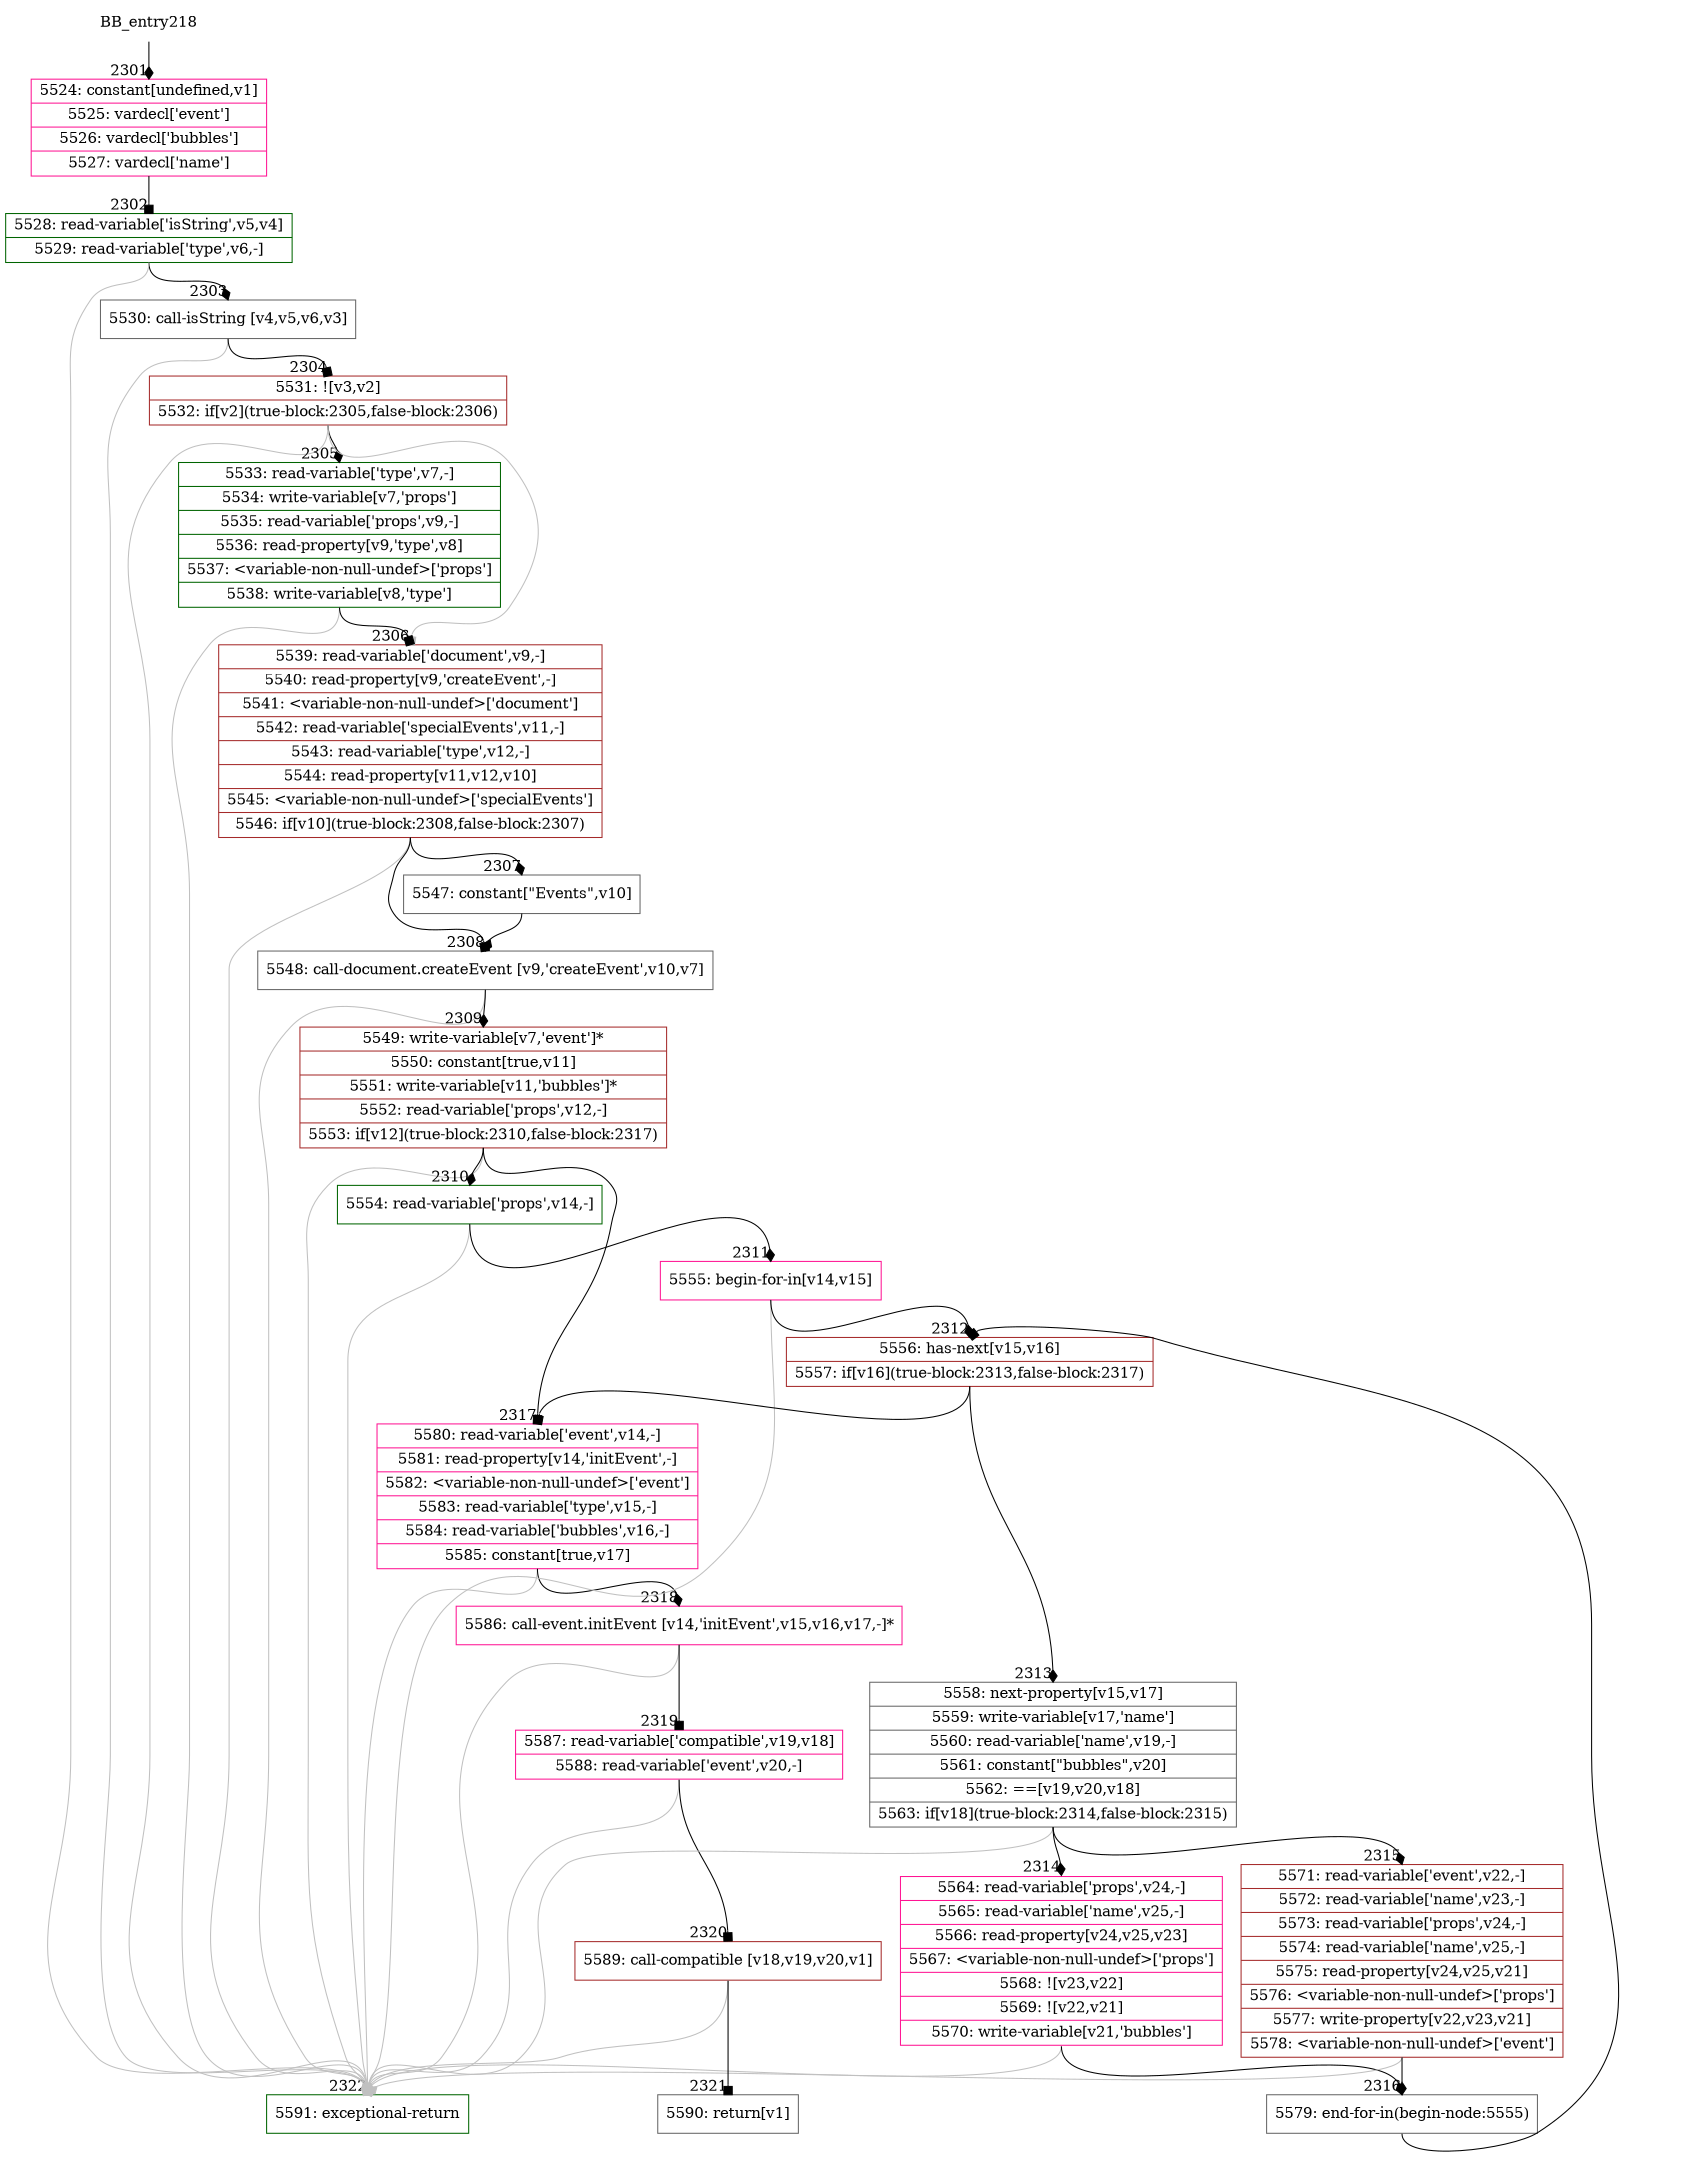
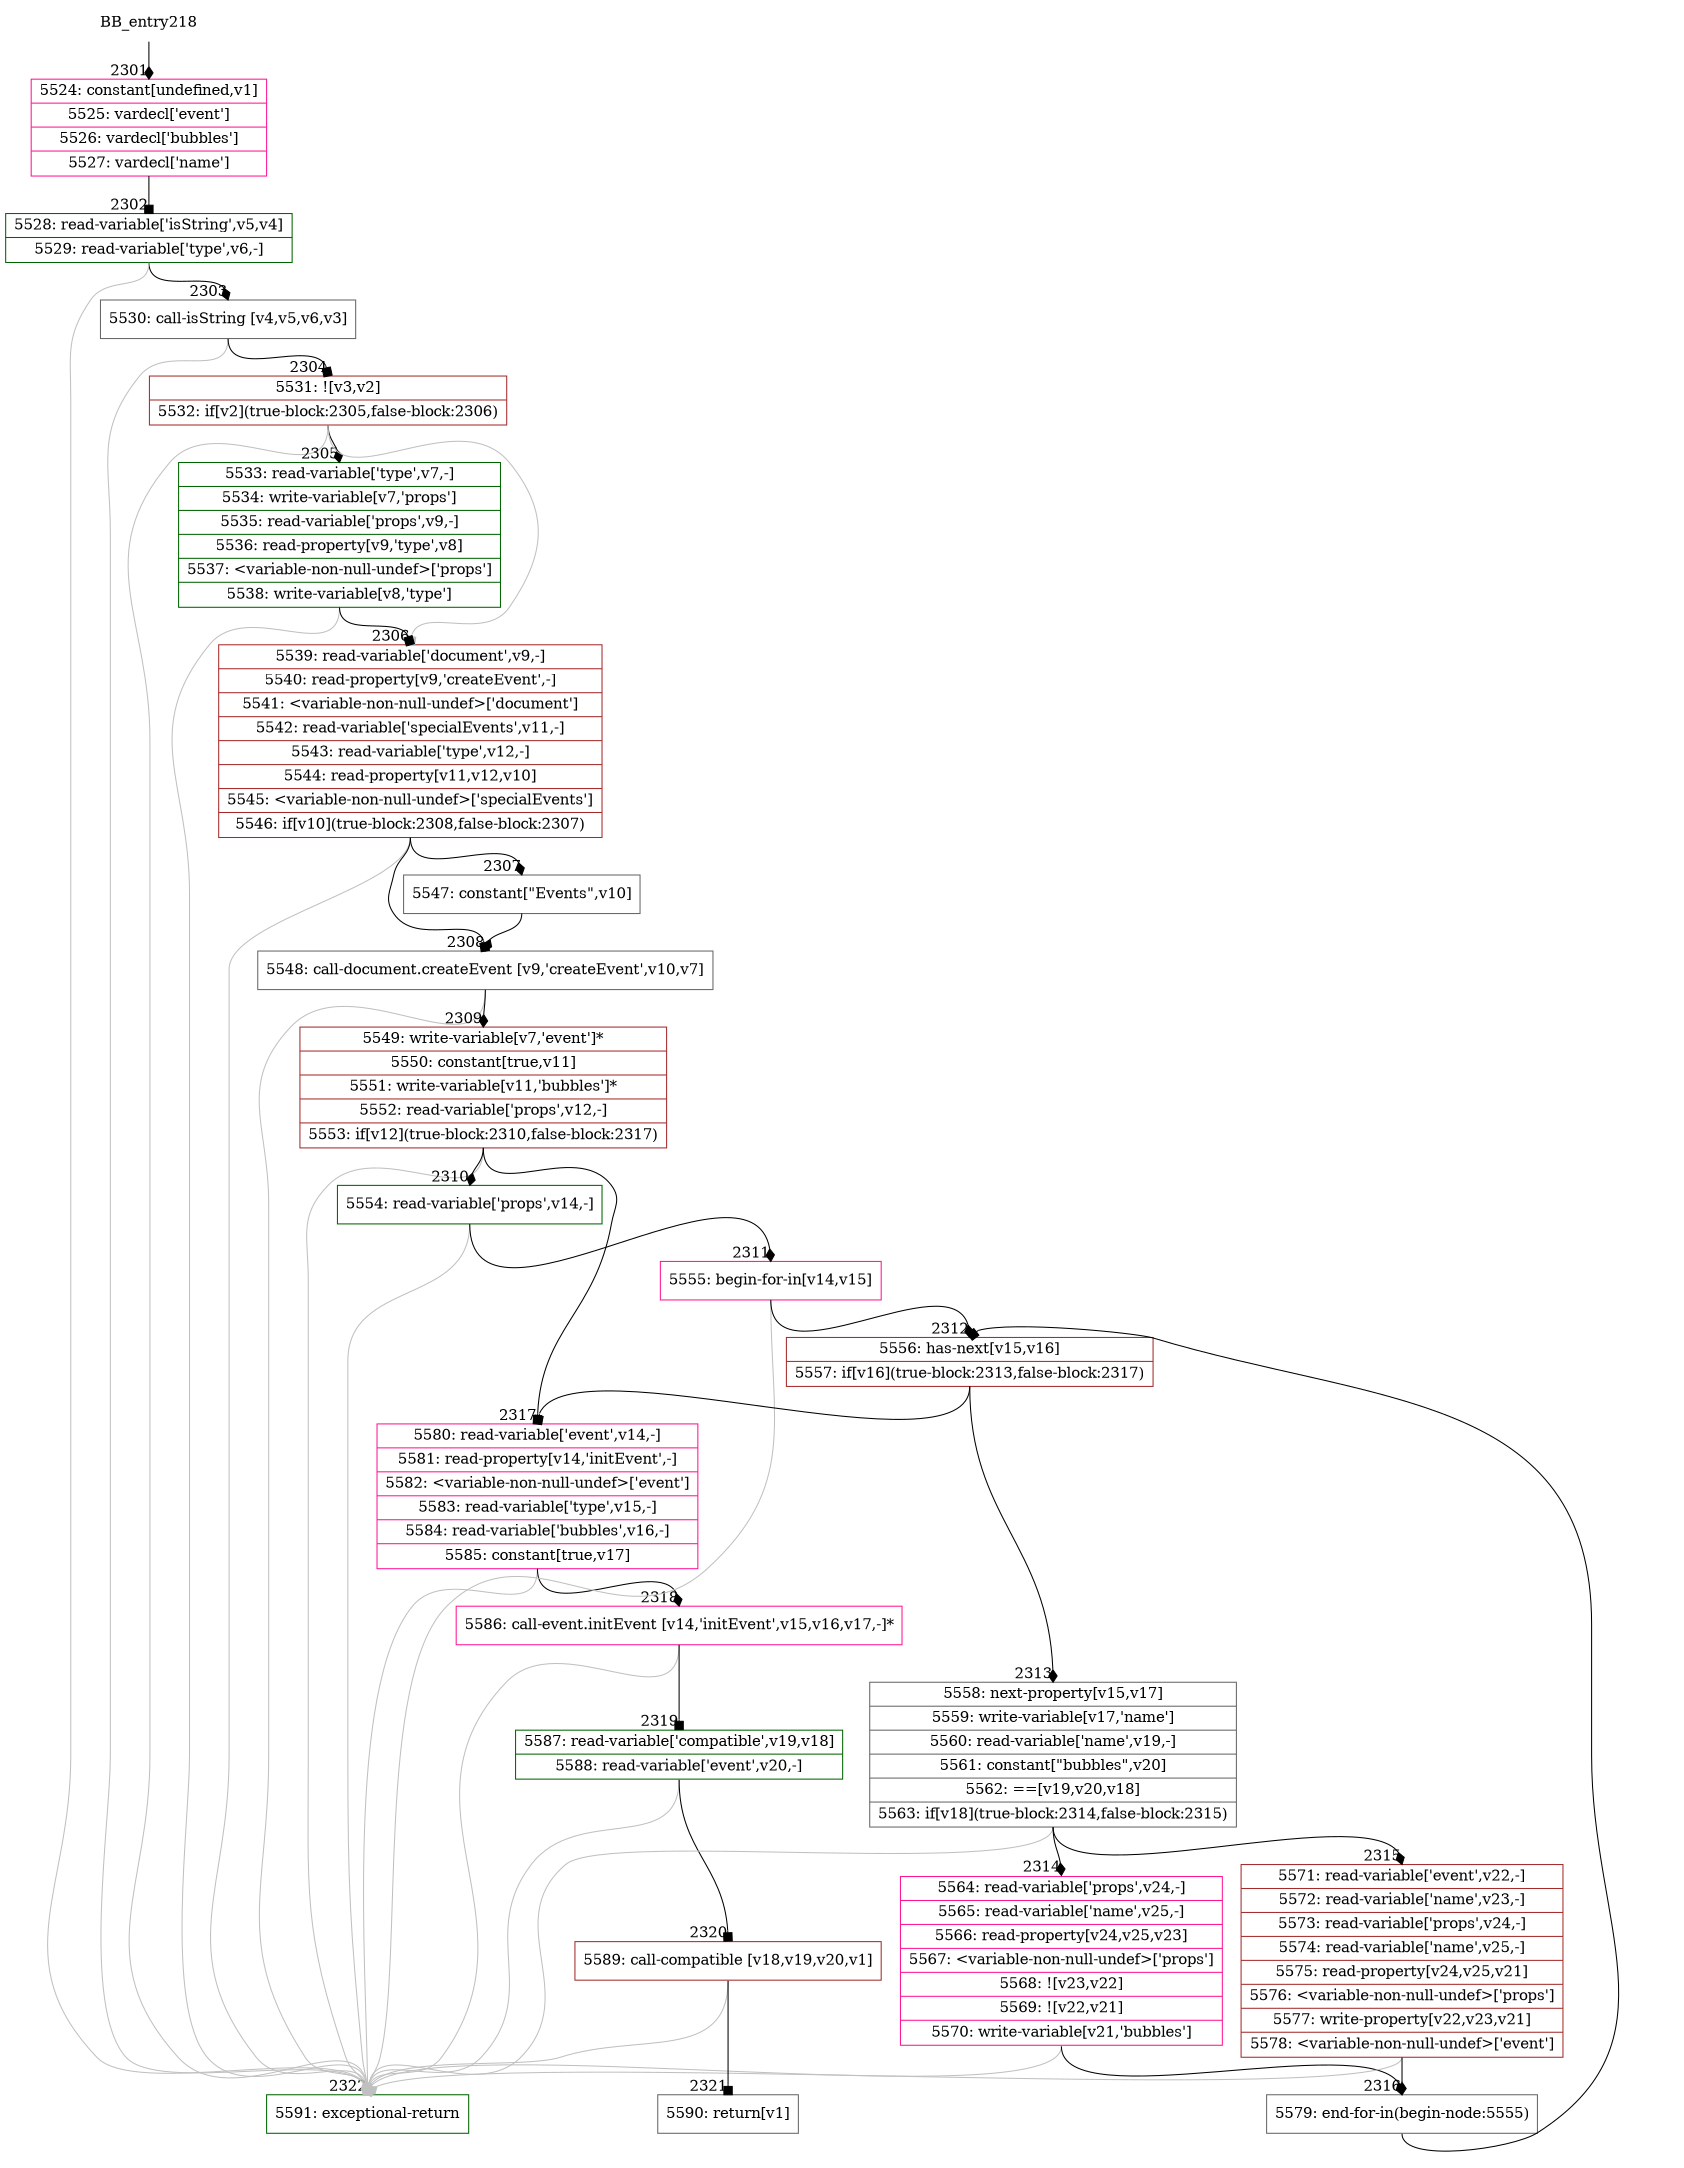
(679, 1755) -> (679, 1755)
